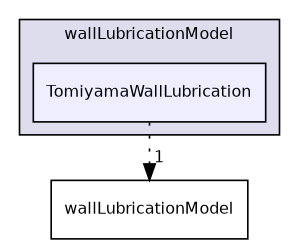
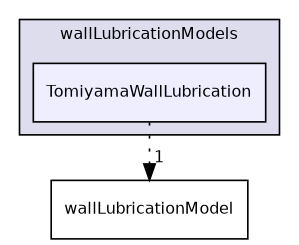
(150, 35) -> (150, 35)
